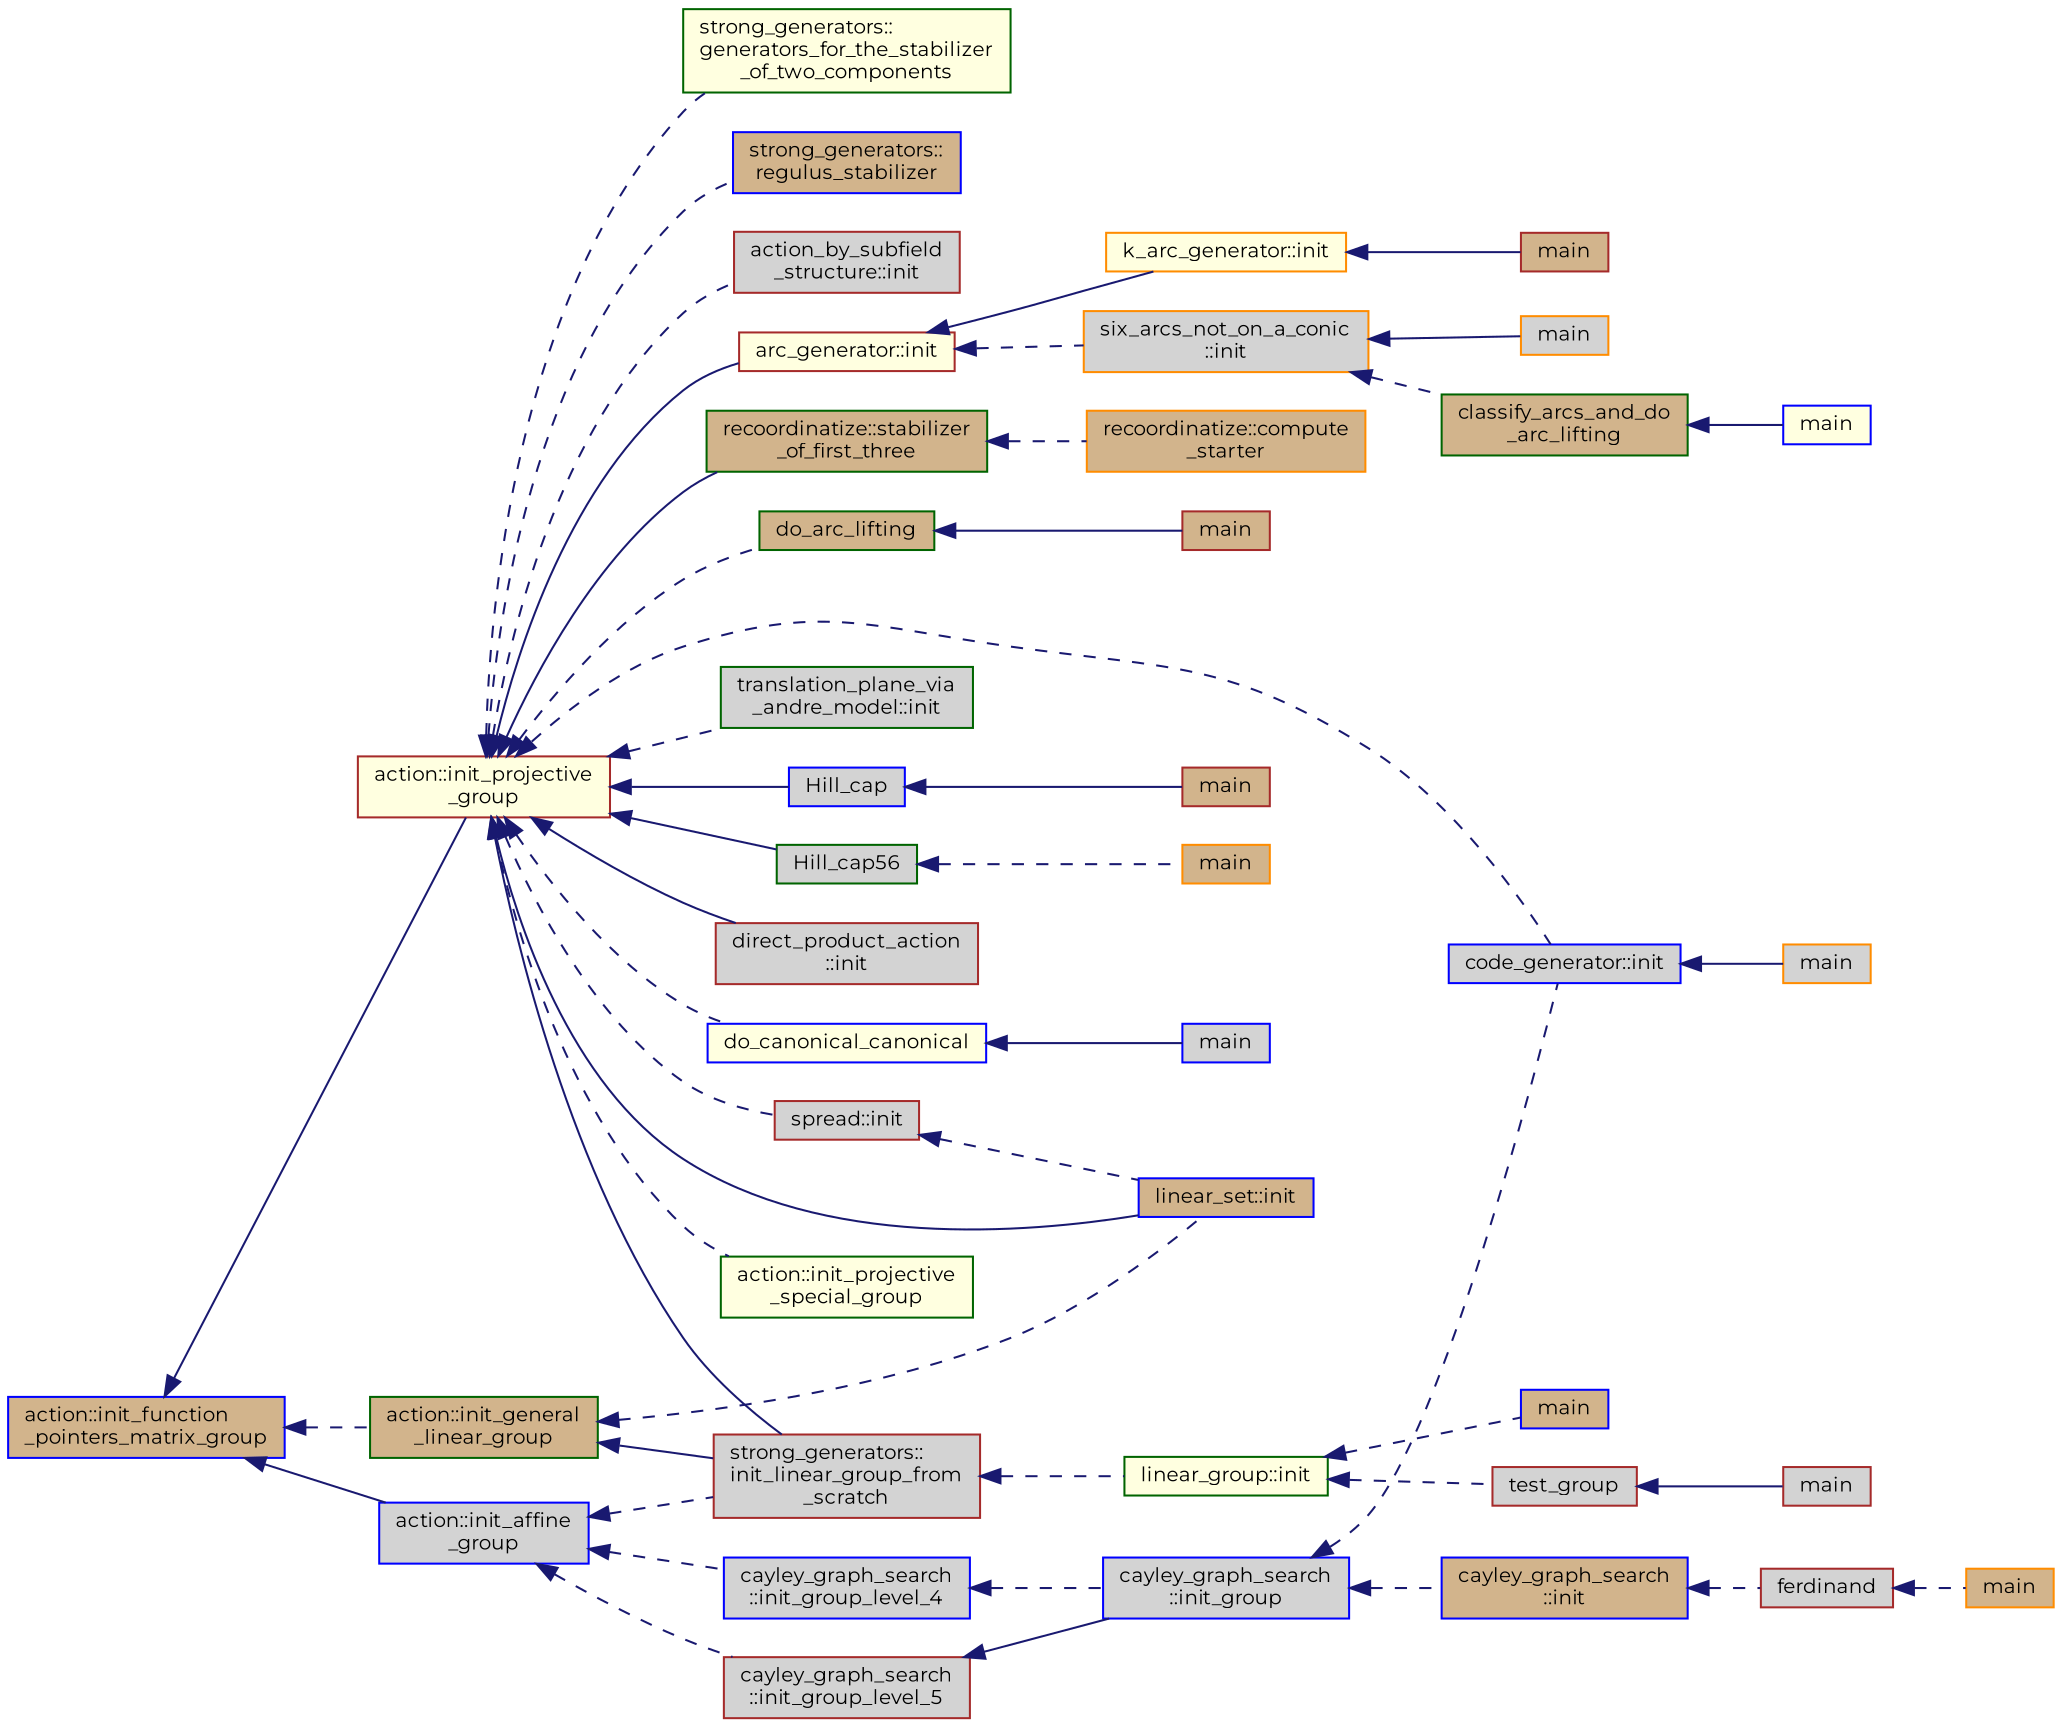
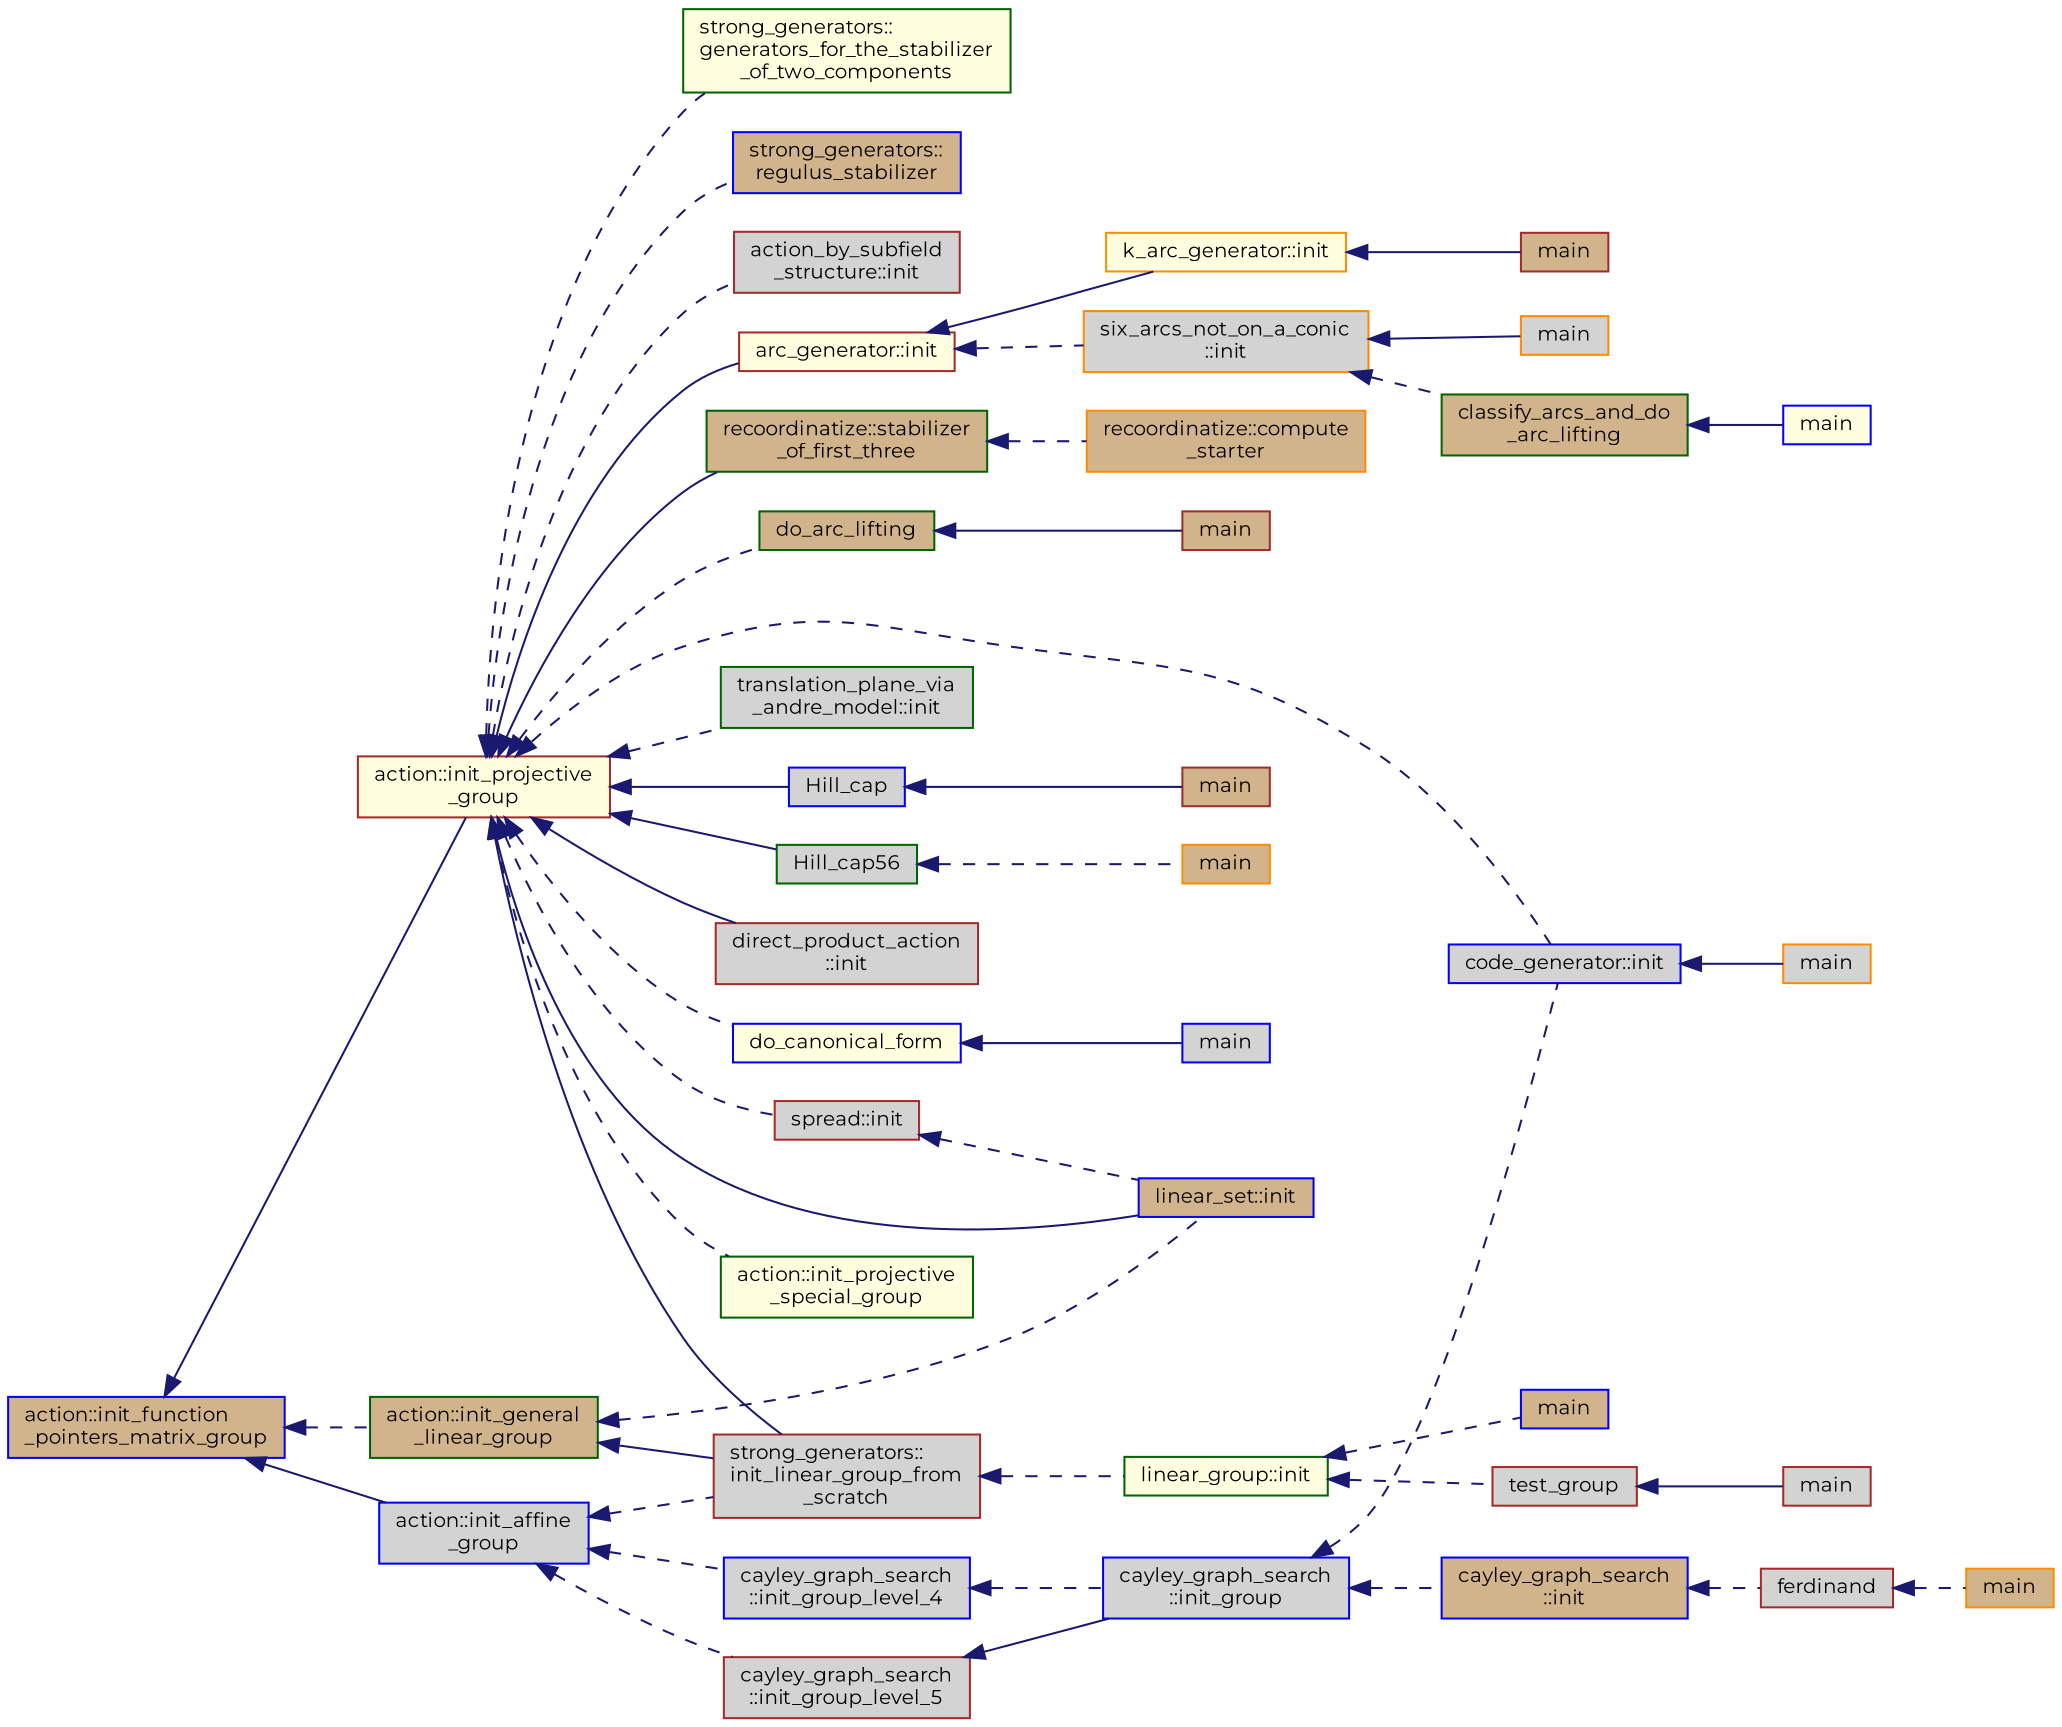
(847, 1043) -> (847, 1043)
